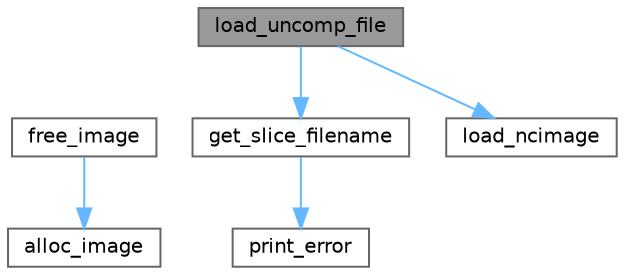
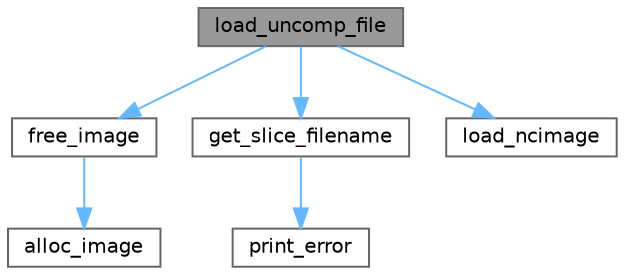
none -> (202, 78)
